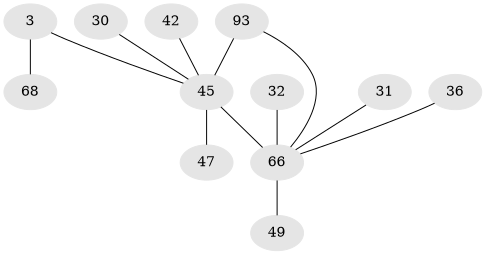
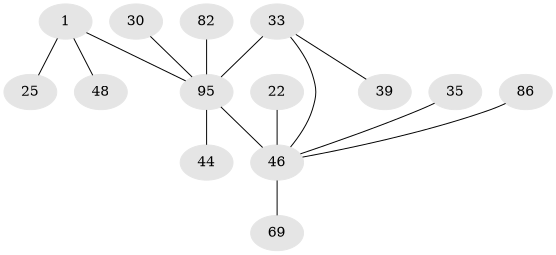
(30, 22) -> (66, 22)
(171, 22) -> (207, 22)
(242, 22) -> (277, 22)
(30, 92) -> (101, 92)
none -> (30, 92)
(207, 92) -> (207, 92)
(277, 92) -> (277, 92)
none -> (385, 92)
(385, 92) -> (455, 92)
(455, 92) -> (526, 92)
(207, 163) -> (207, 163)
(277, 163) -> (277, 163)
(277, 233) -> (277, 233)
